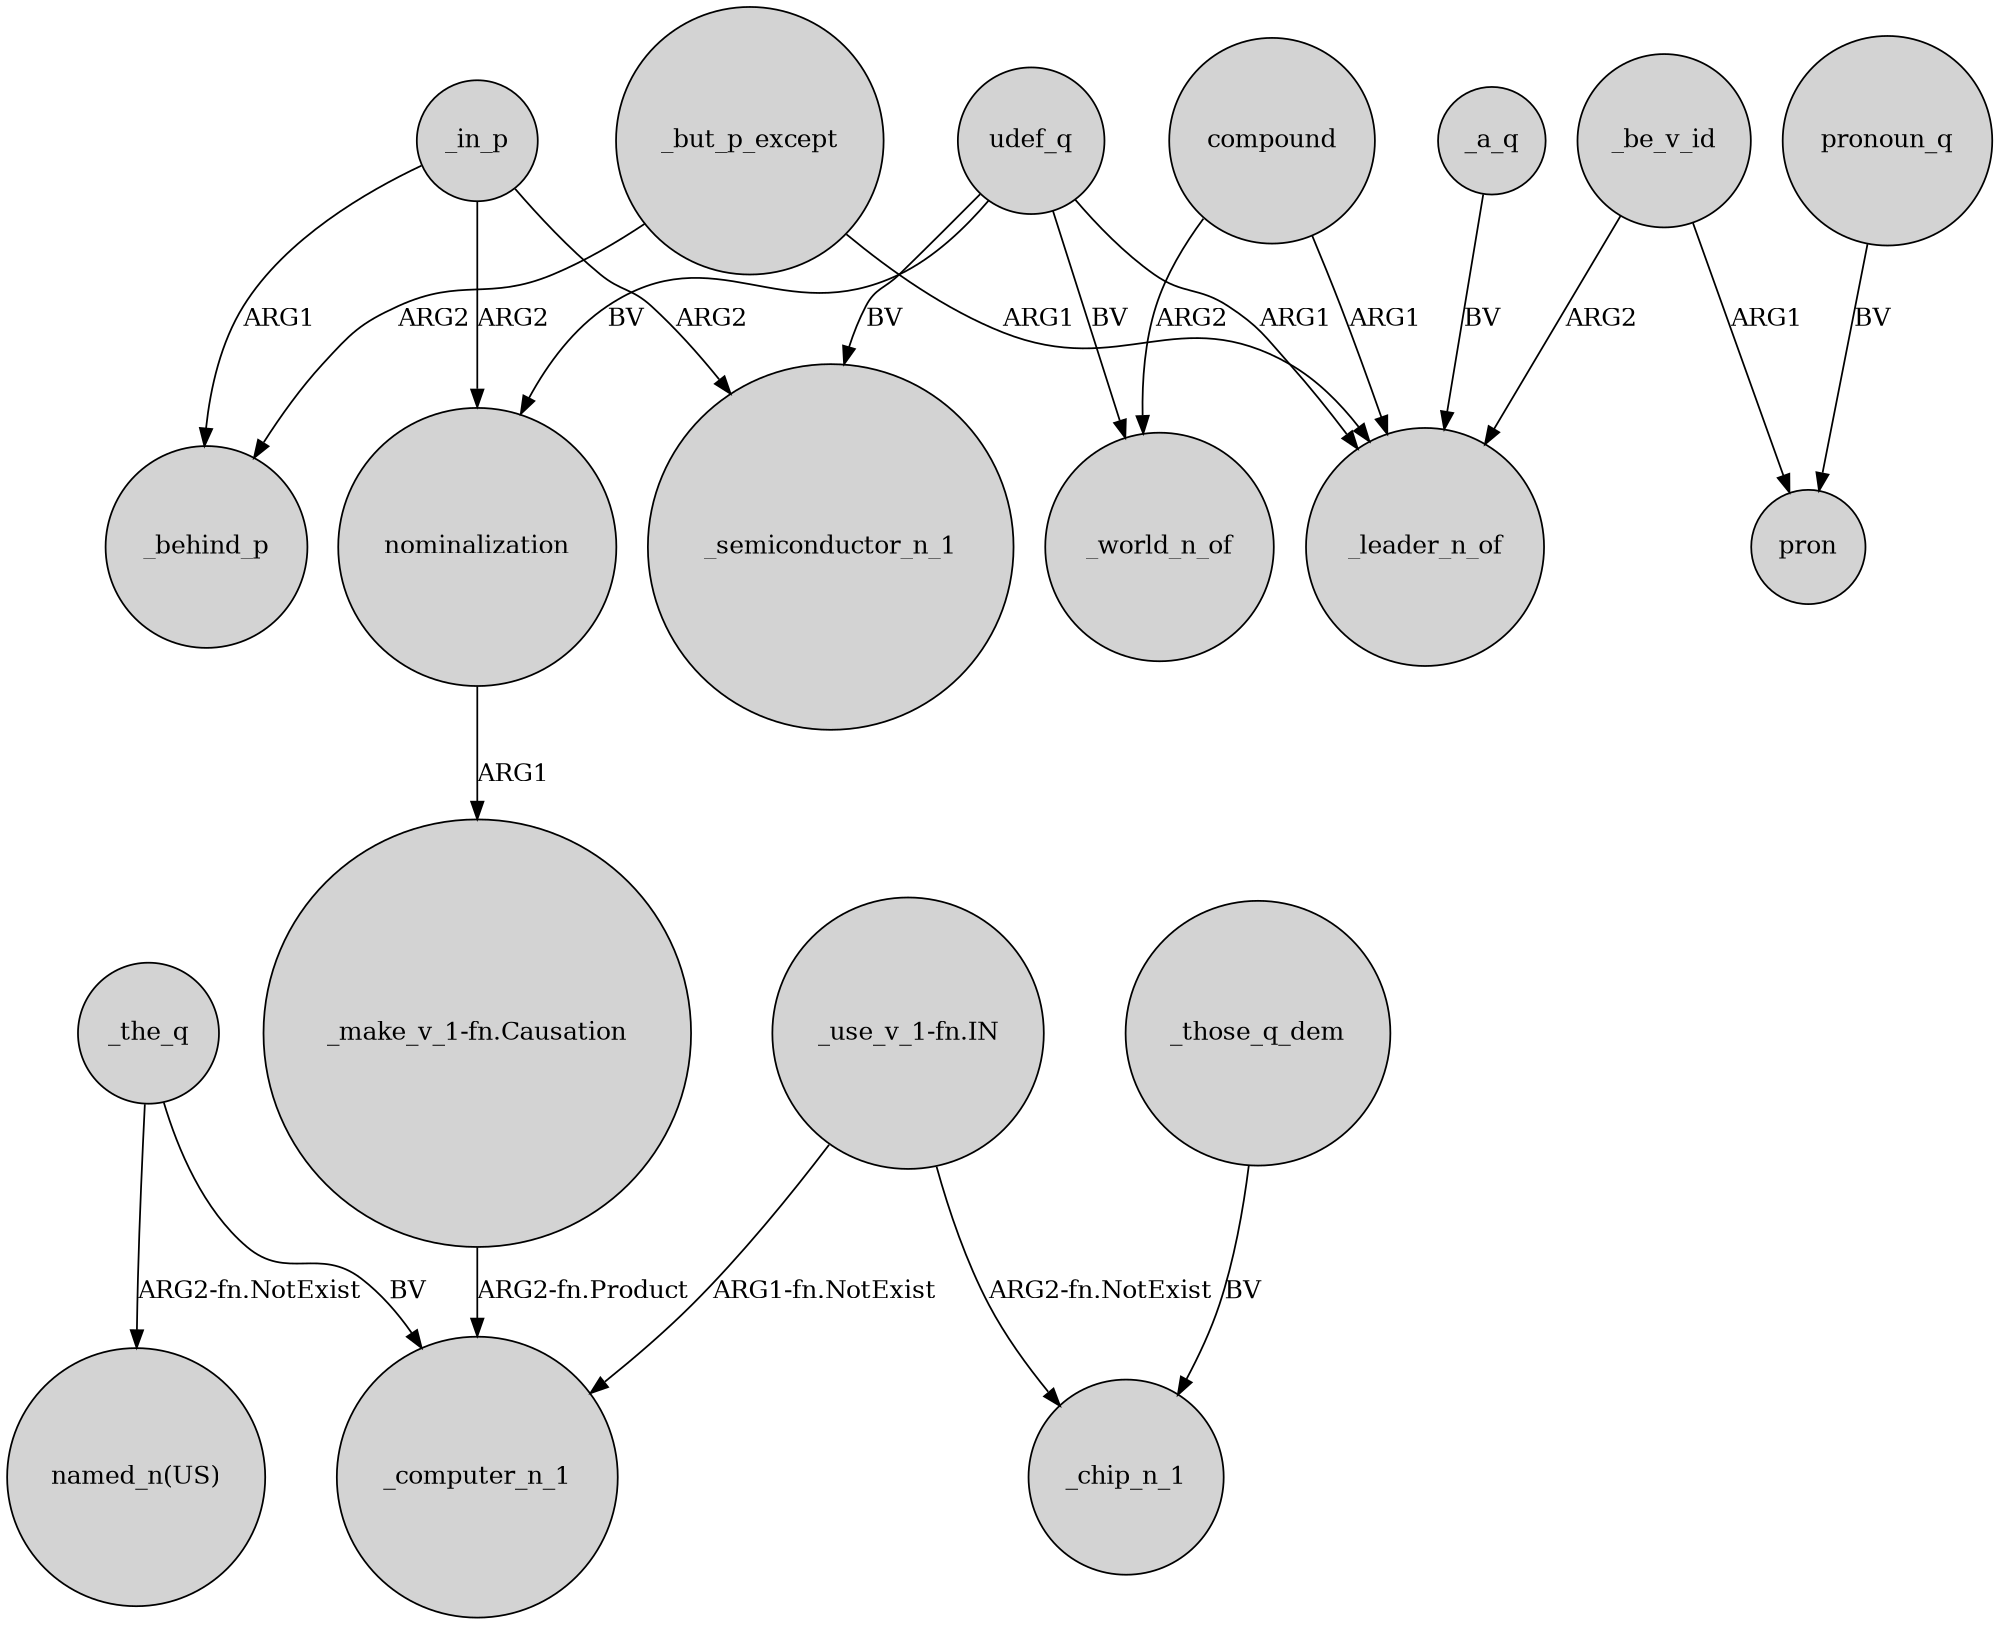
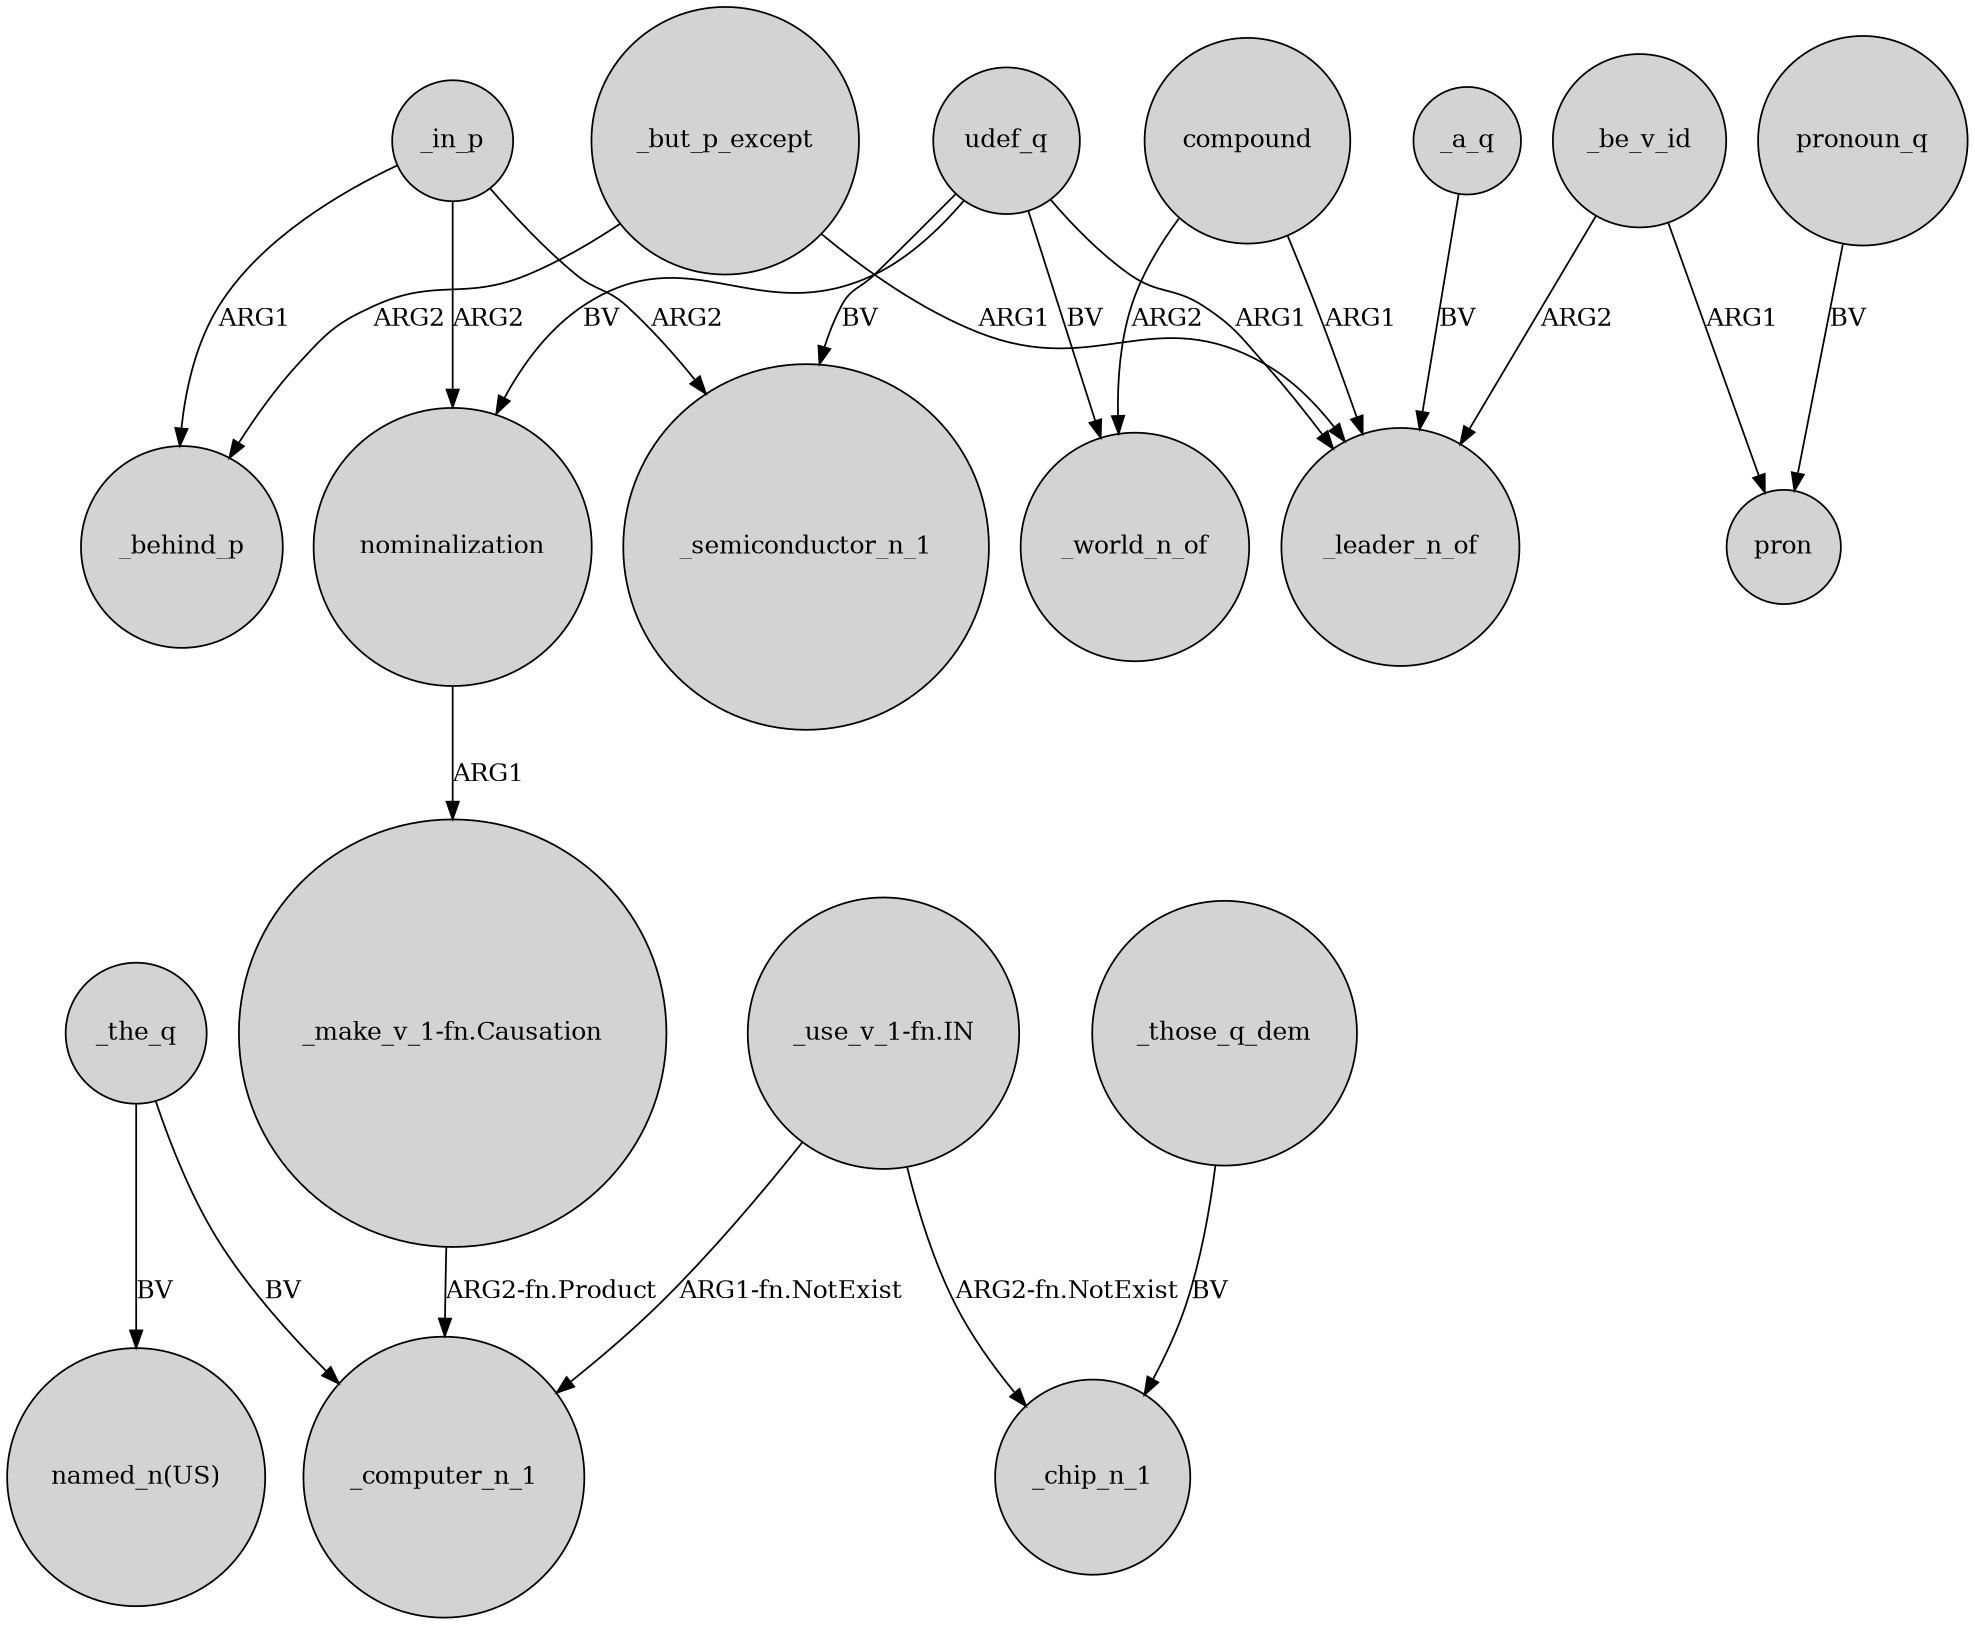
(250, 1292) -> (155, 1292)
